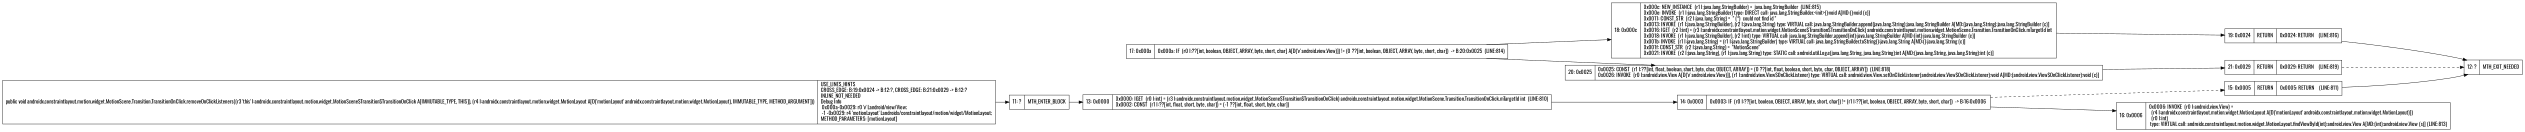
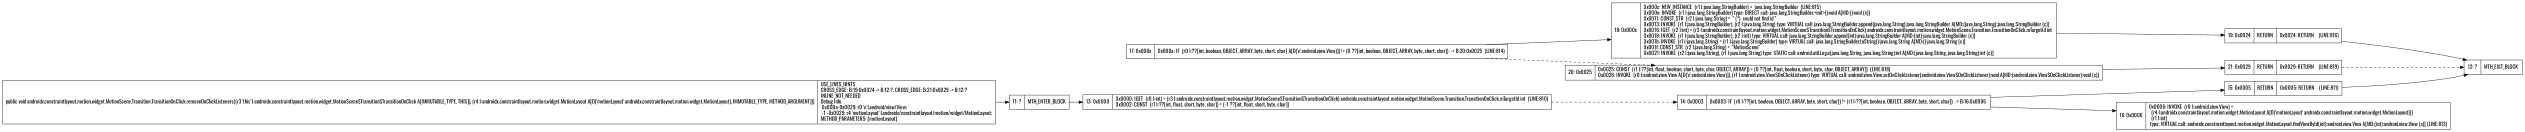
(1569, 62) -> (1569, 62)
(2501, 67) -> (2501, 67)
(2106, 94) -> (2106, 94)
(1612, 102) -> (1612, 102)
(2159, 119) -> (2158, 119)
